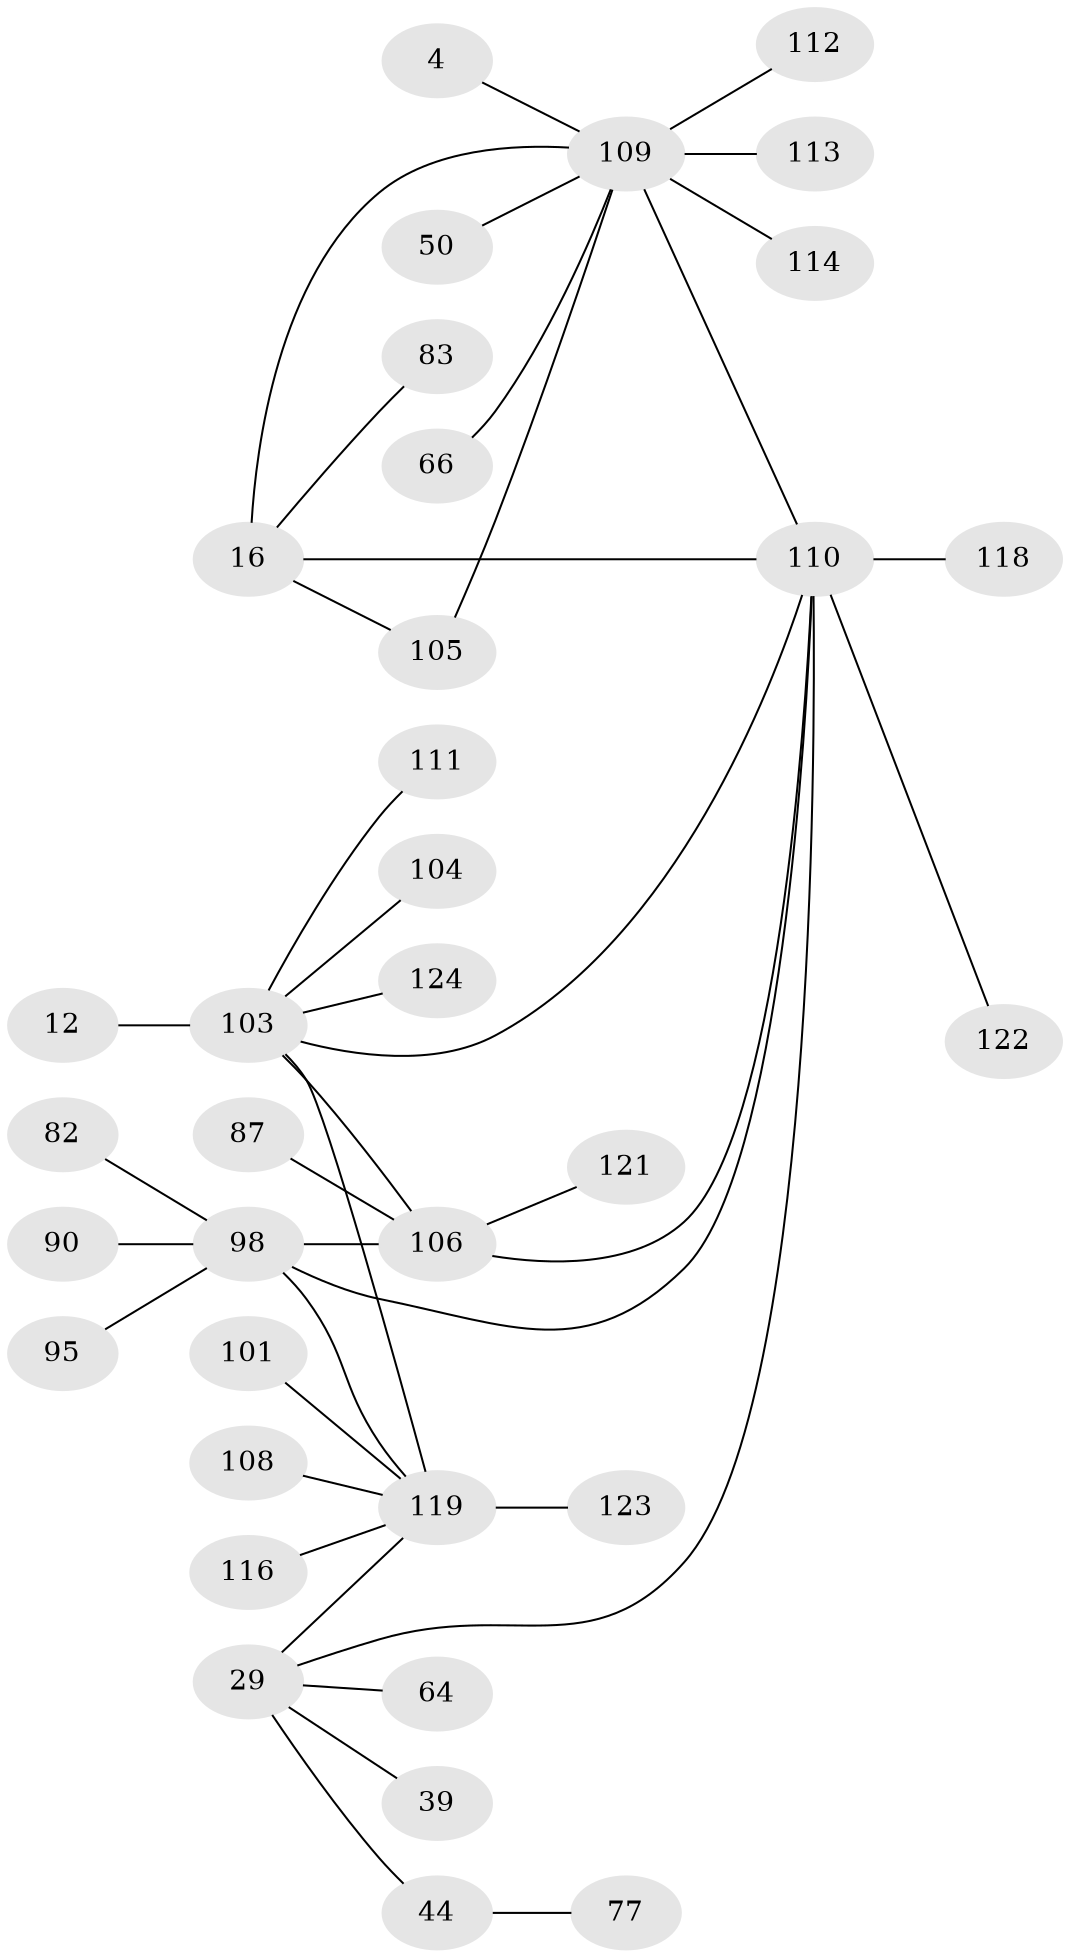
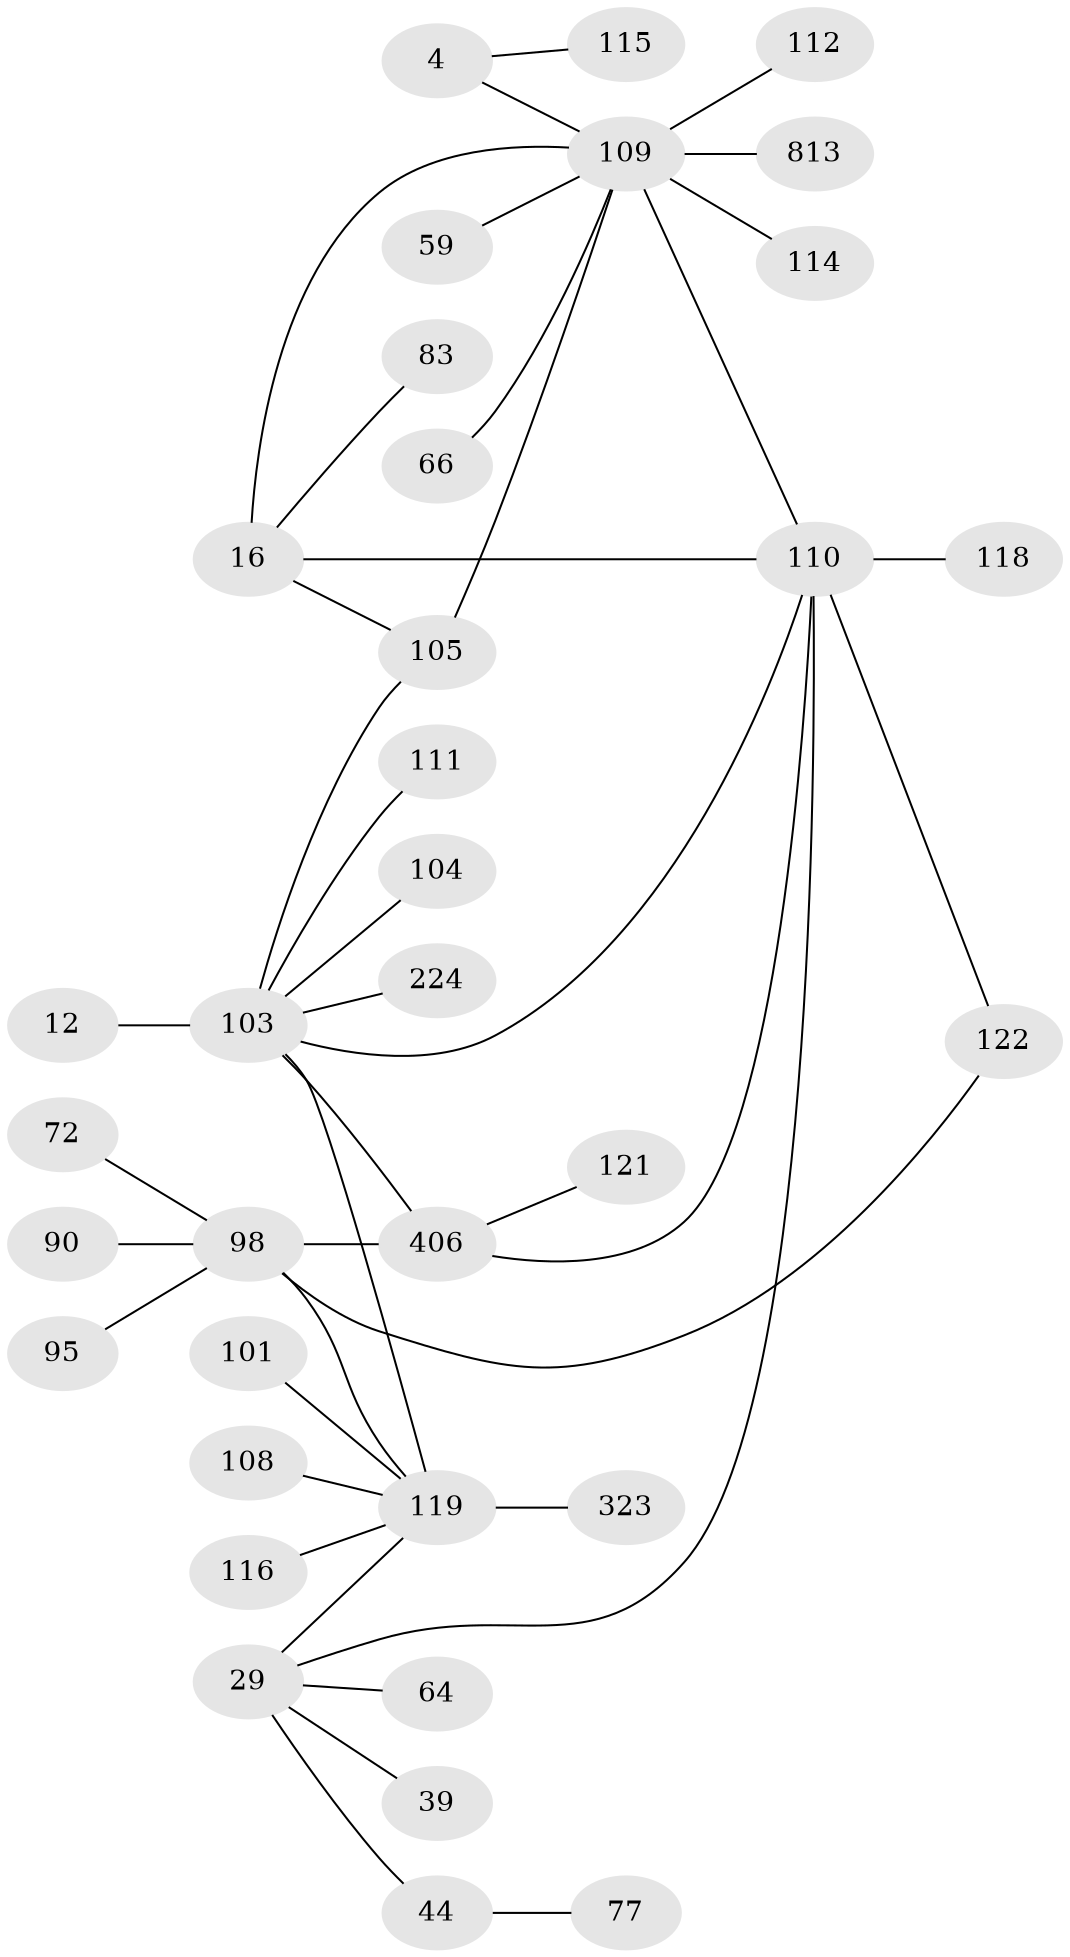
none -> (626, 45)
(815, 154) -> (815, 154)
(437, 247) -> (437, 247)
none -> (316, 828)
(437, 981) -> (437, 981)
(63, 1135) -> (63, 1135)
(248, 1135) -> none
(743, 1146) -> (670, 1340)
(437, 1244) -> (437, 1244)
(626, 1508) -> (626, 1508)
